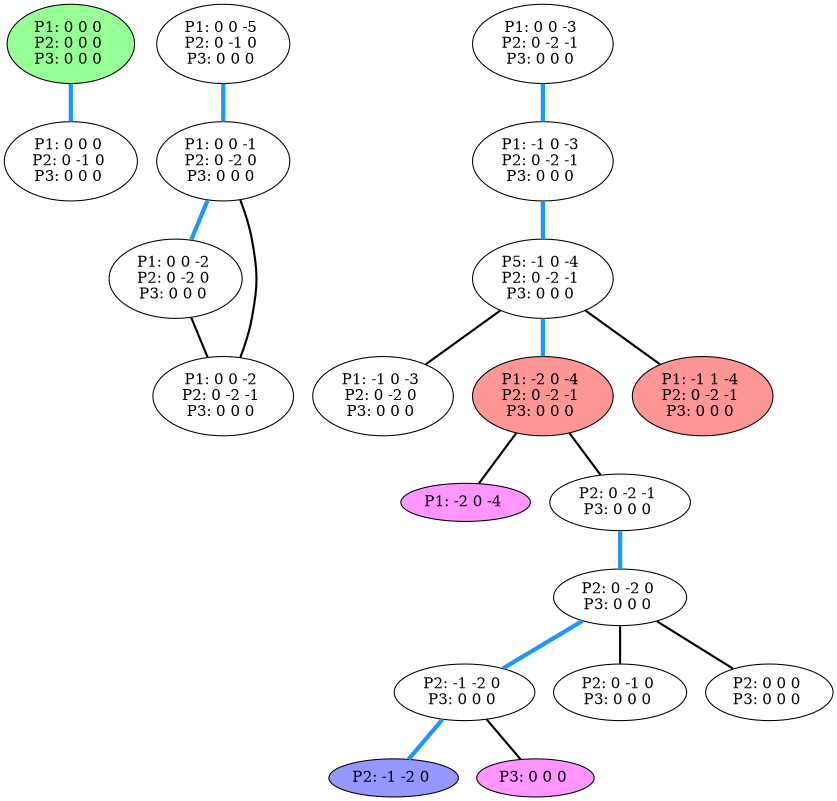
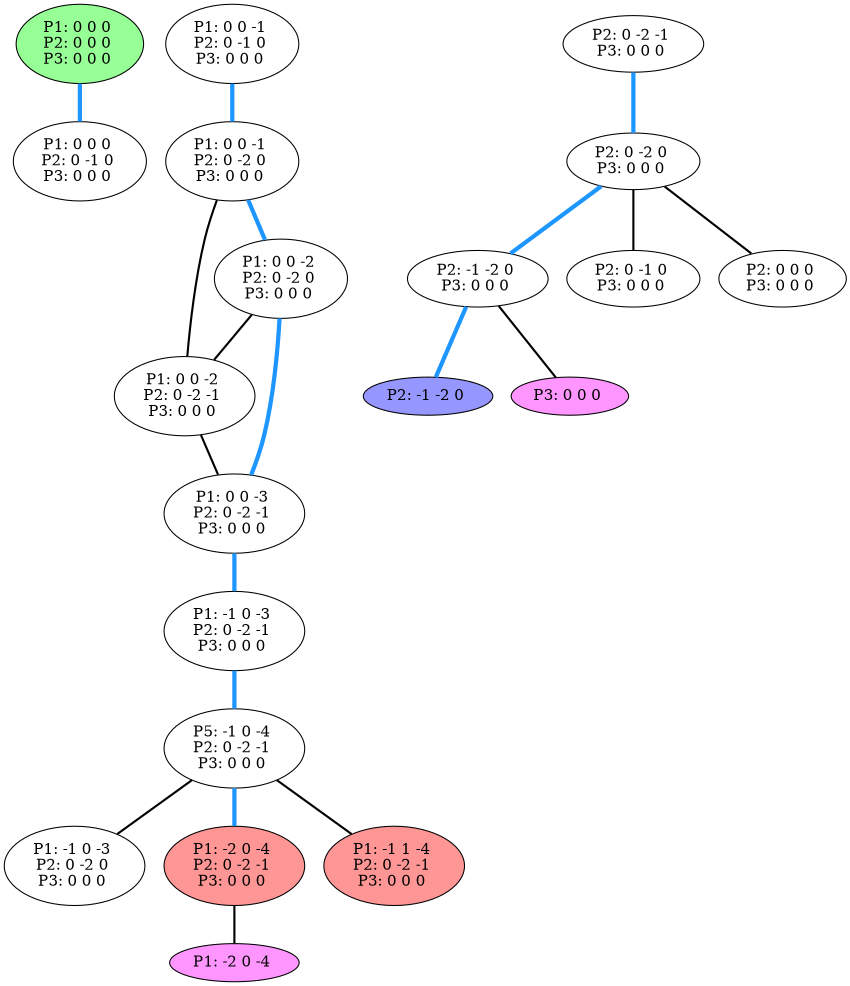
(223, 44) -> (232, 44)
none -> (271, 398)
(585, 454) -> none
none -> (209, 455)
